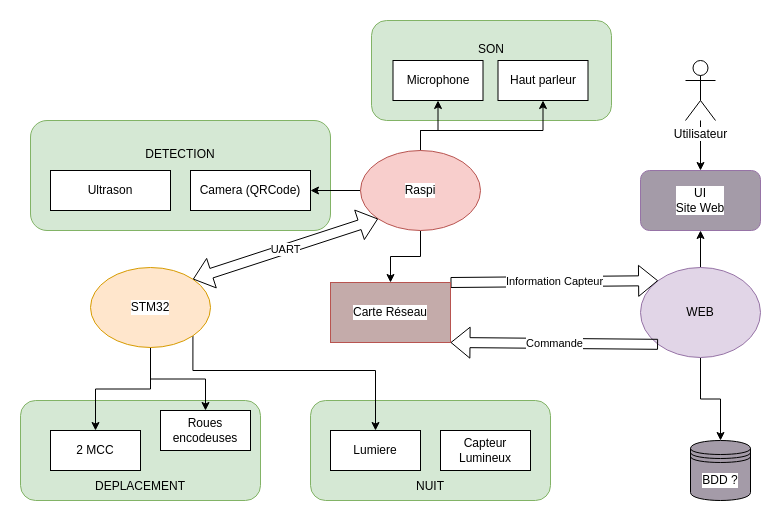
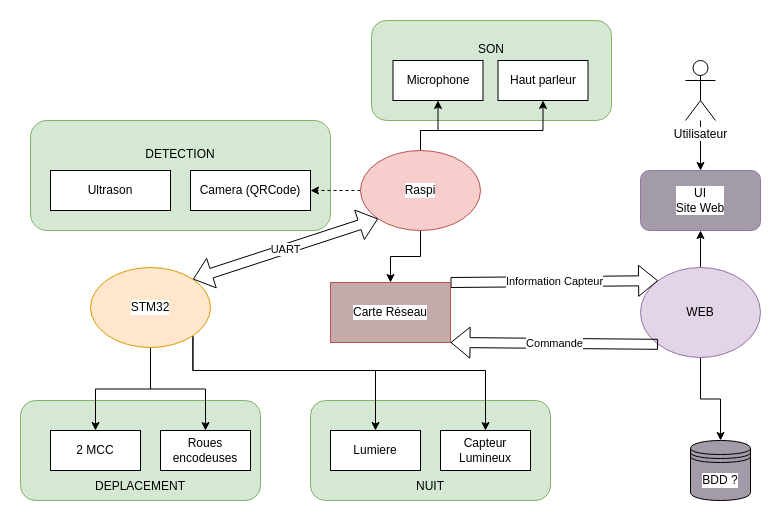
(338, 191) -> (338, 191)
none -> (457, 371)
(206, 431) -> (206, 451)
